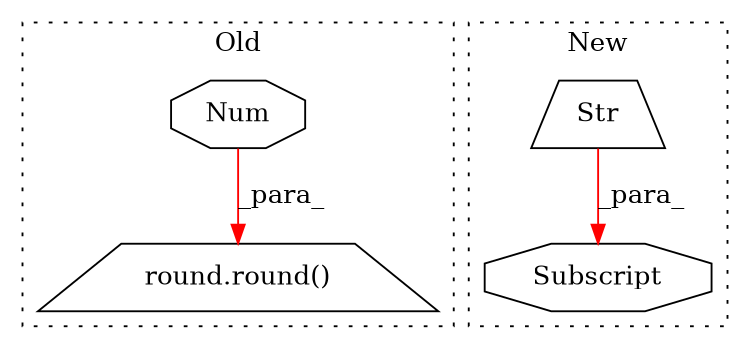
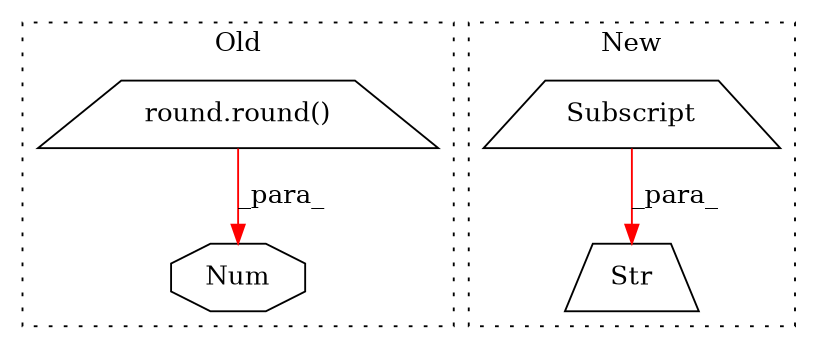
(238, 187) -> (238, 187)
(598, 187) -> (632, 187)
(598, 278) -> (632, 114)
